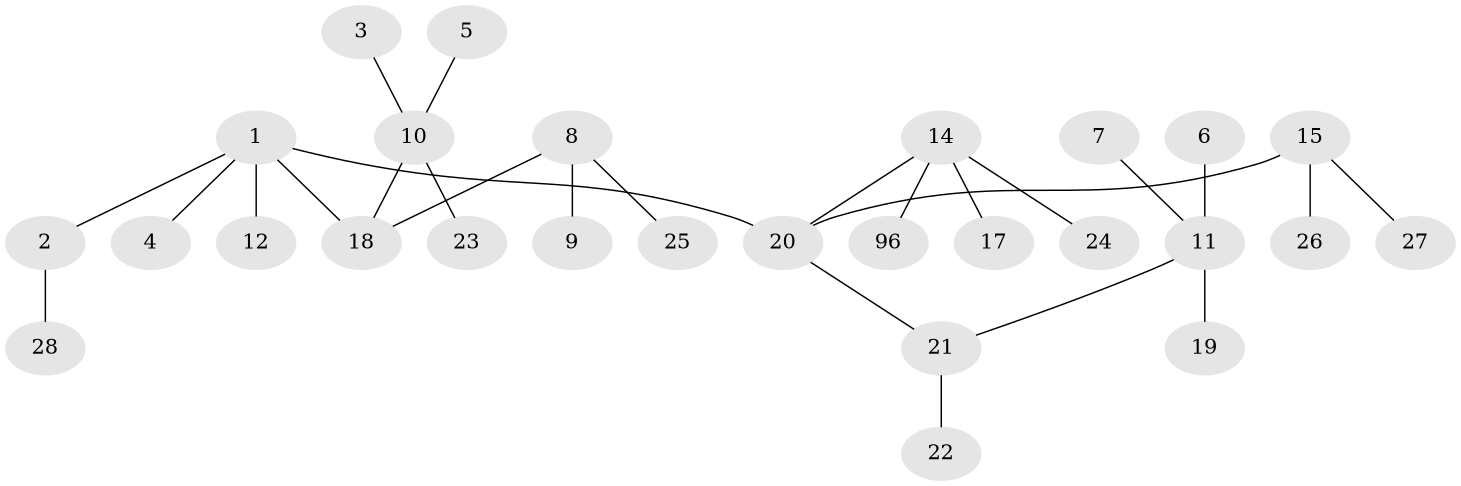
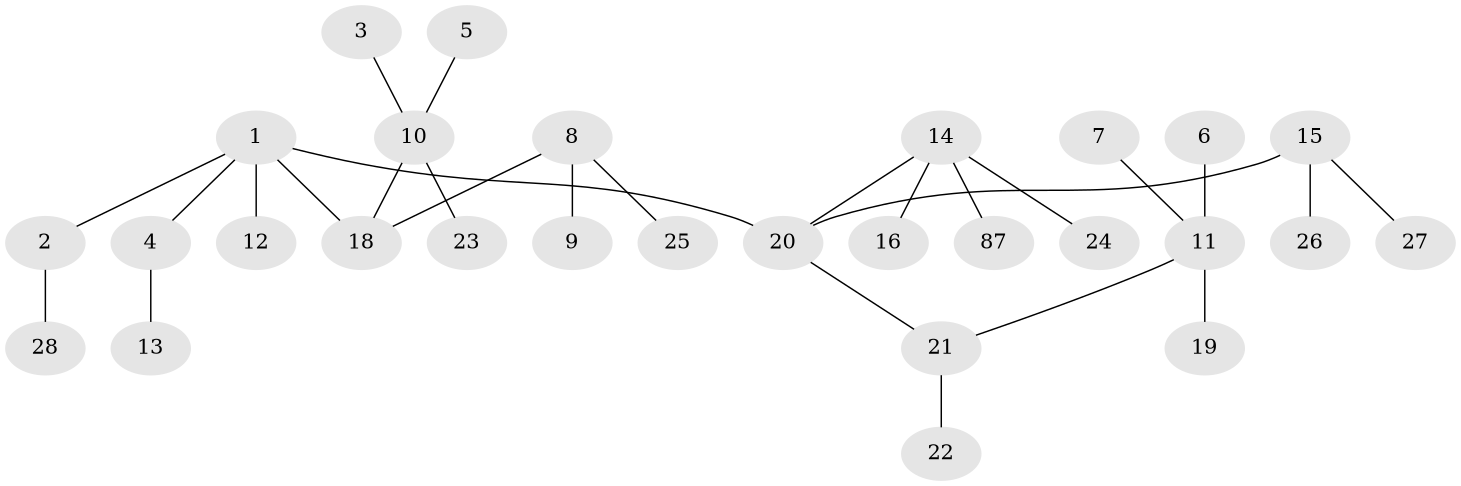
(889, 243) -> (889, 243)
(994, 243) -> (994, 243)
none -> (151, 348)
